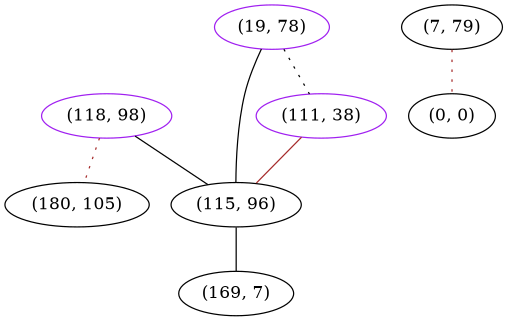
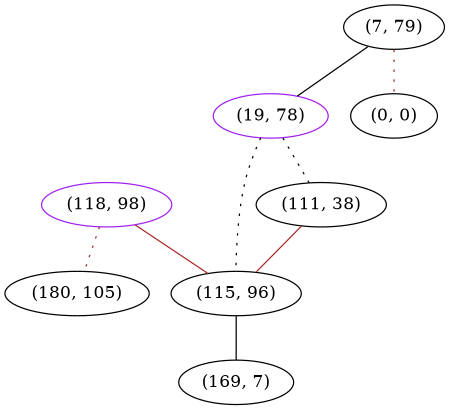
none -> (333, 71)
(241, 114) -> (241, 203)
(321, 116) -> (321, 205)
(171, 160) -> (171, 249)
